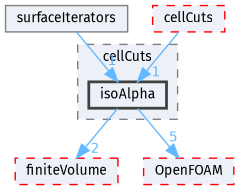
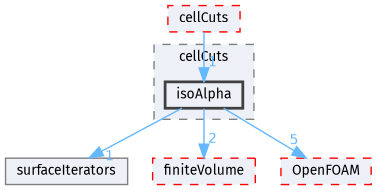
(94, 54) -> (142, 130)
